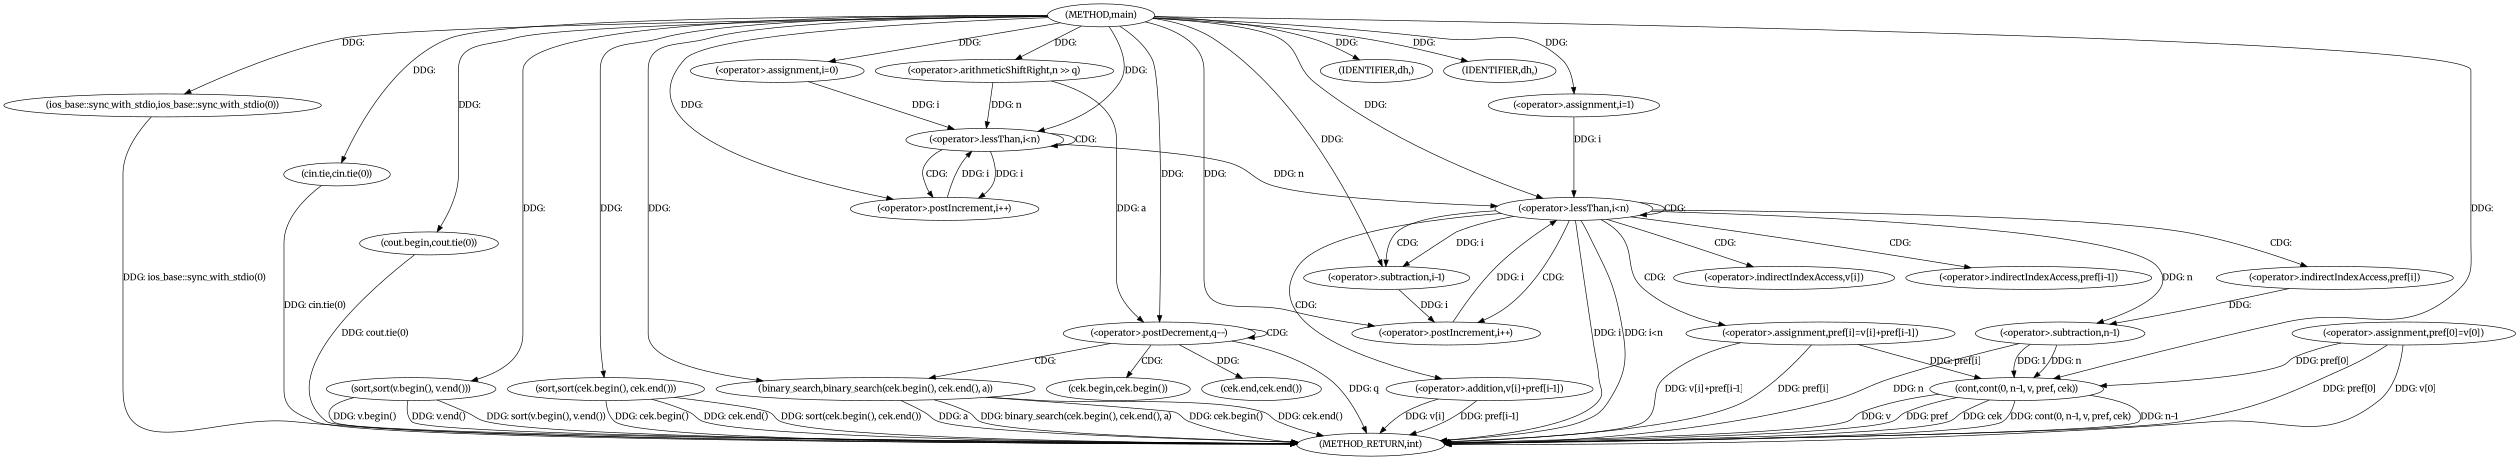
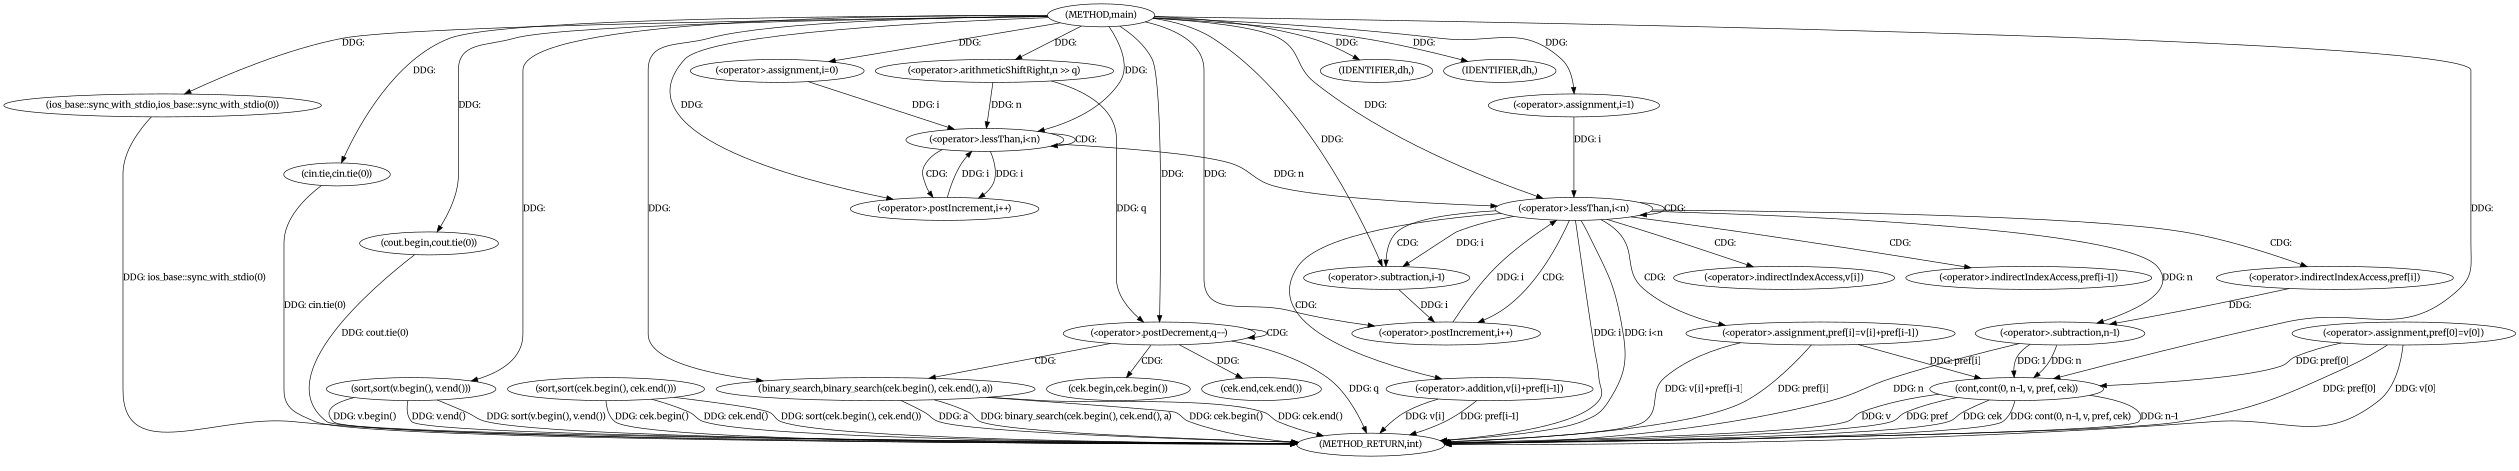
(666, 37) -> none
(1131, 209) -> (1131, 209)
